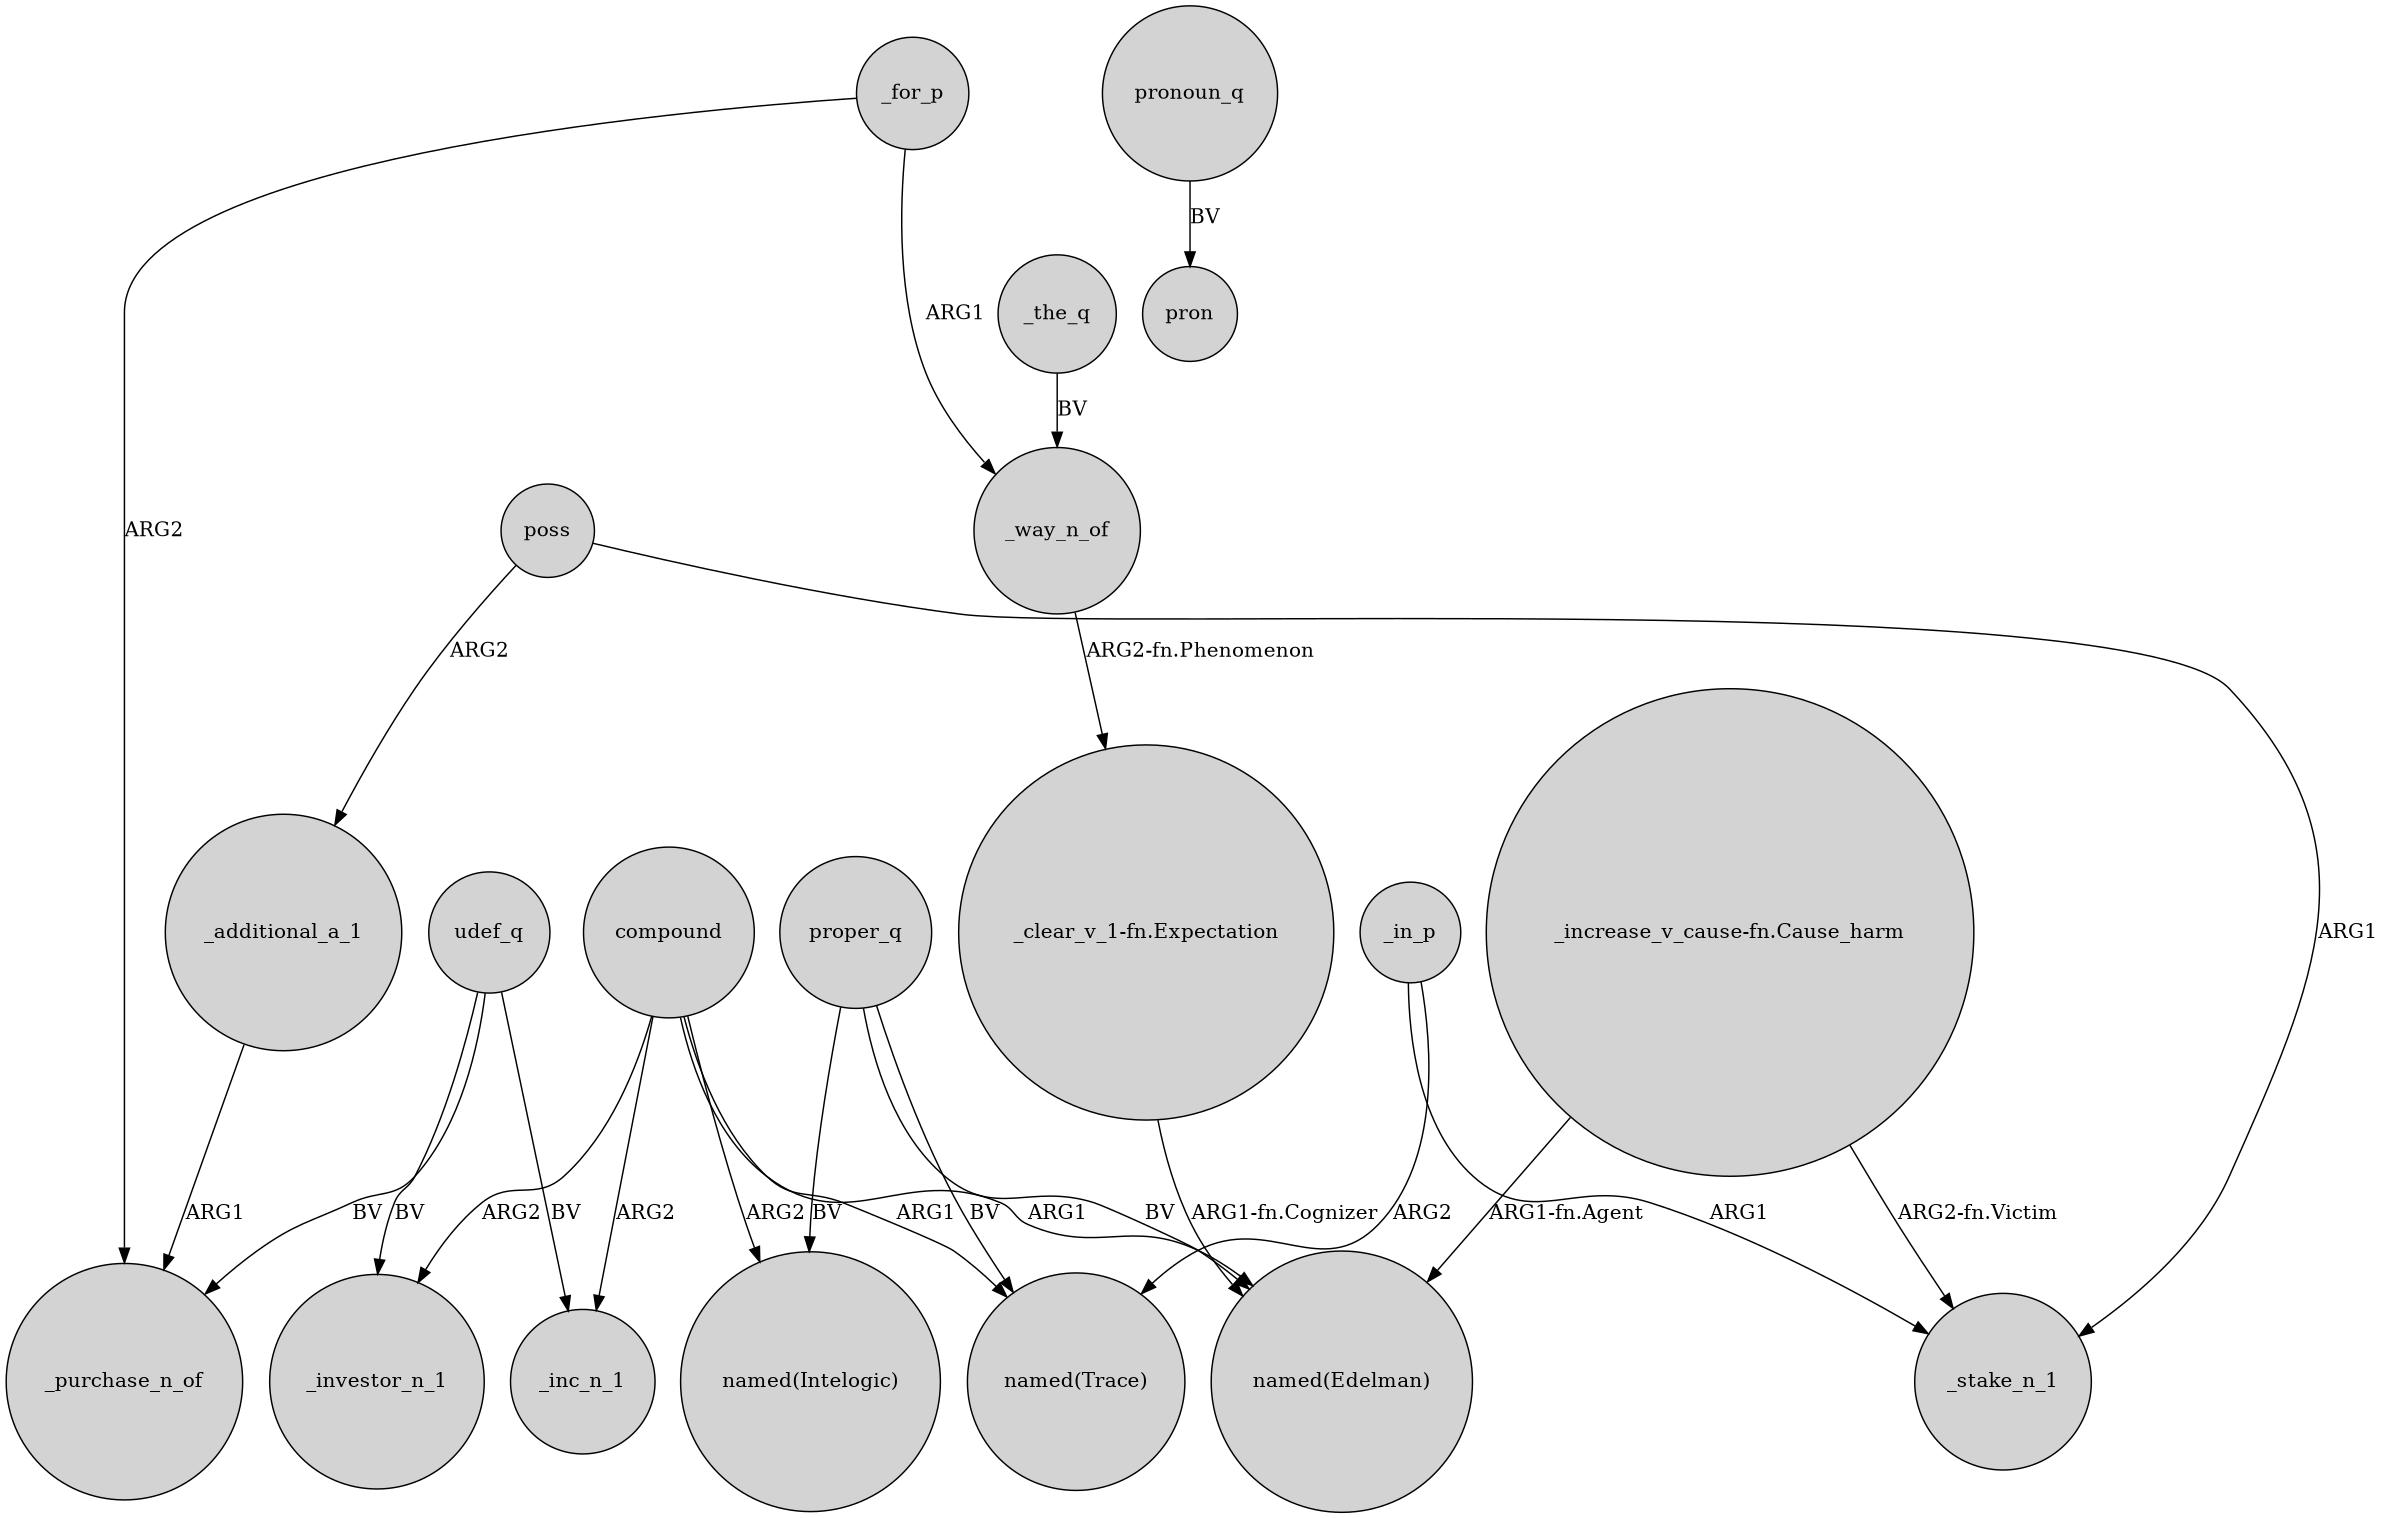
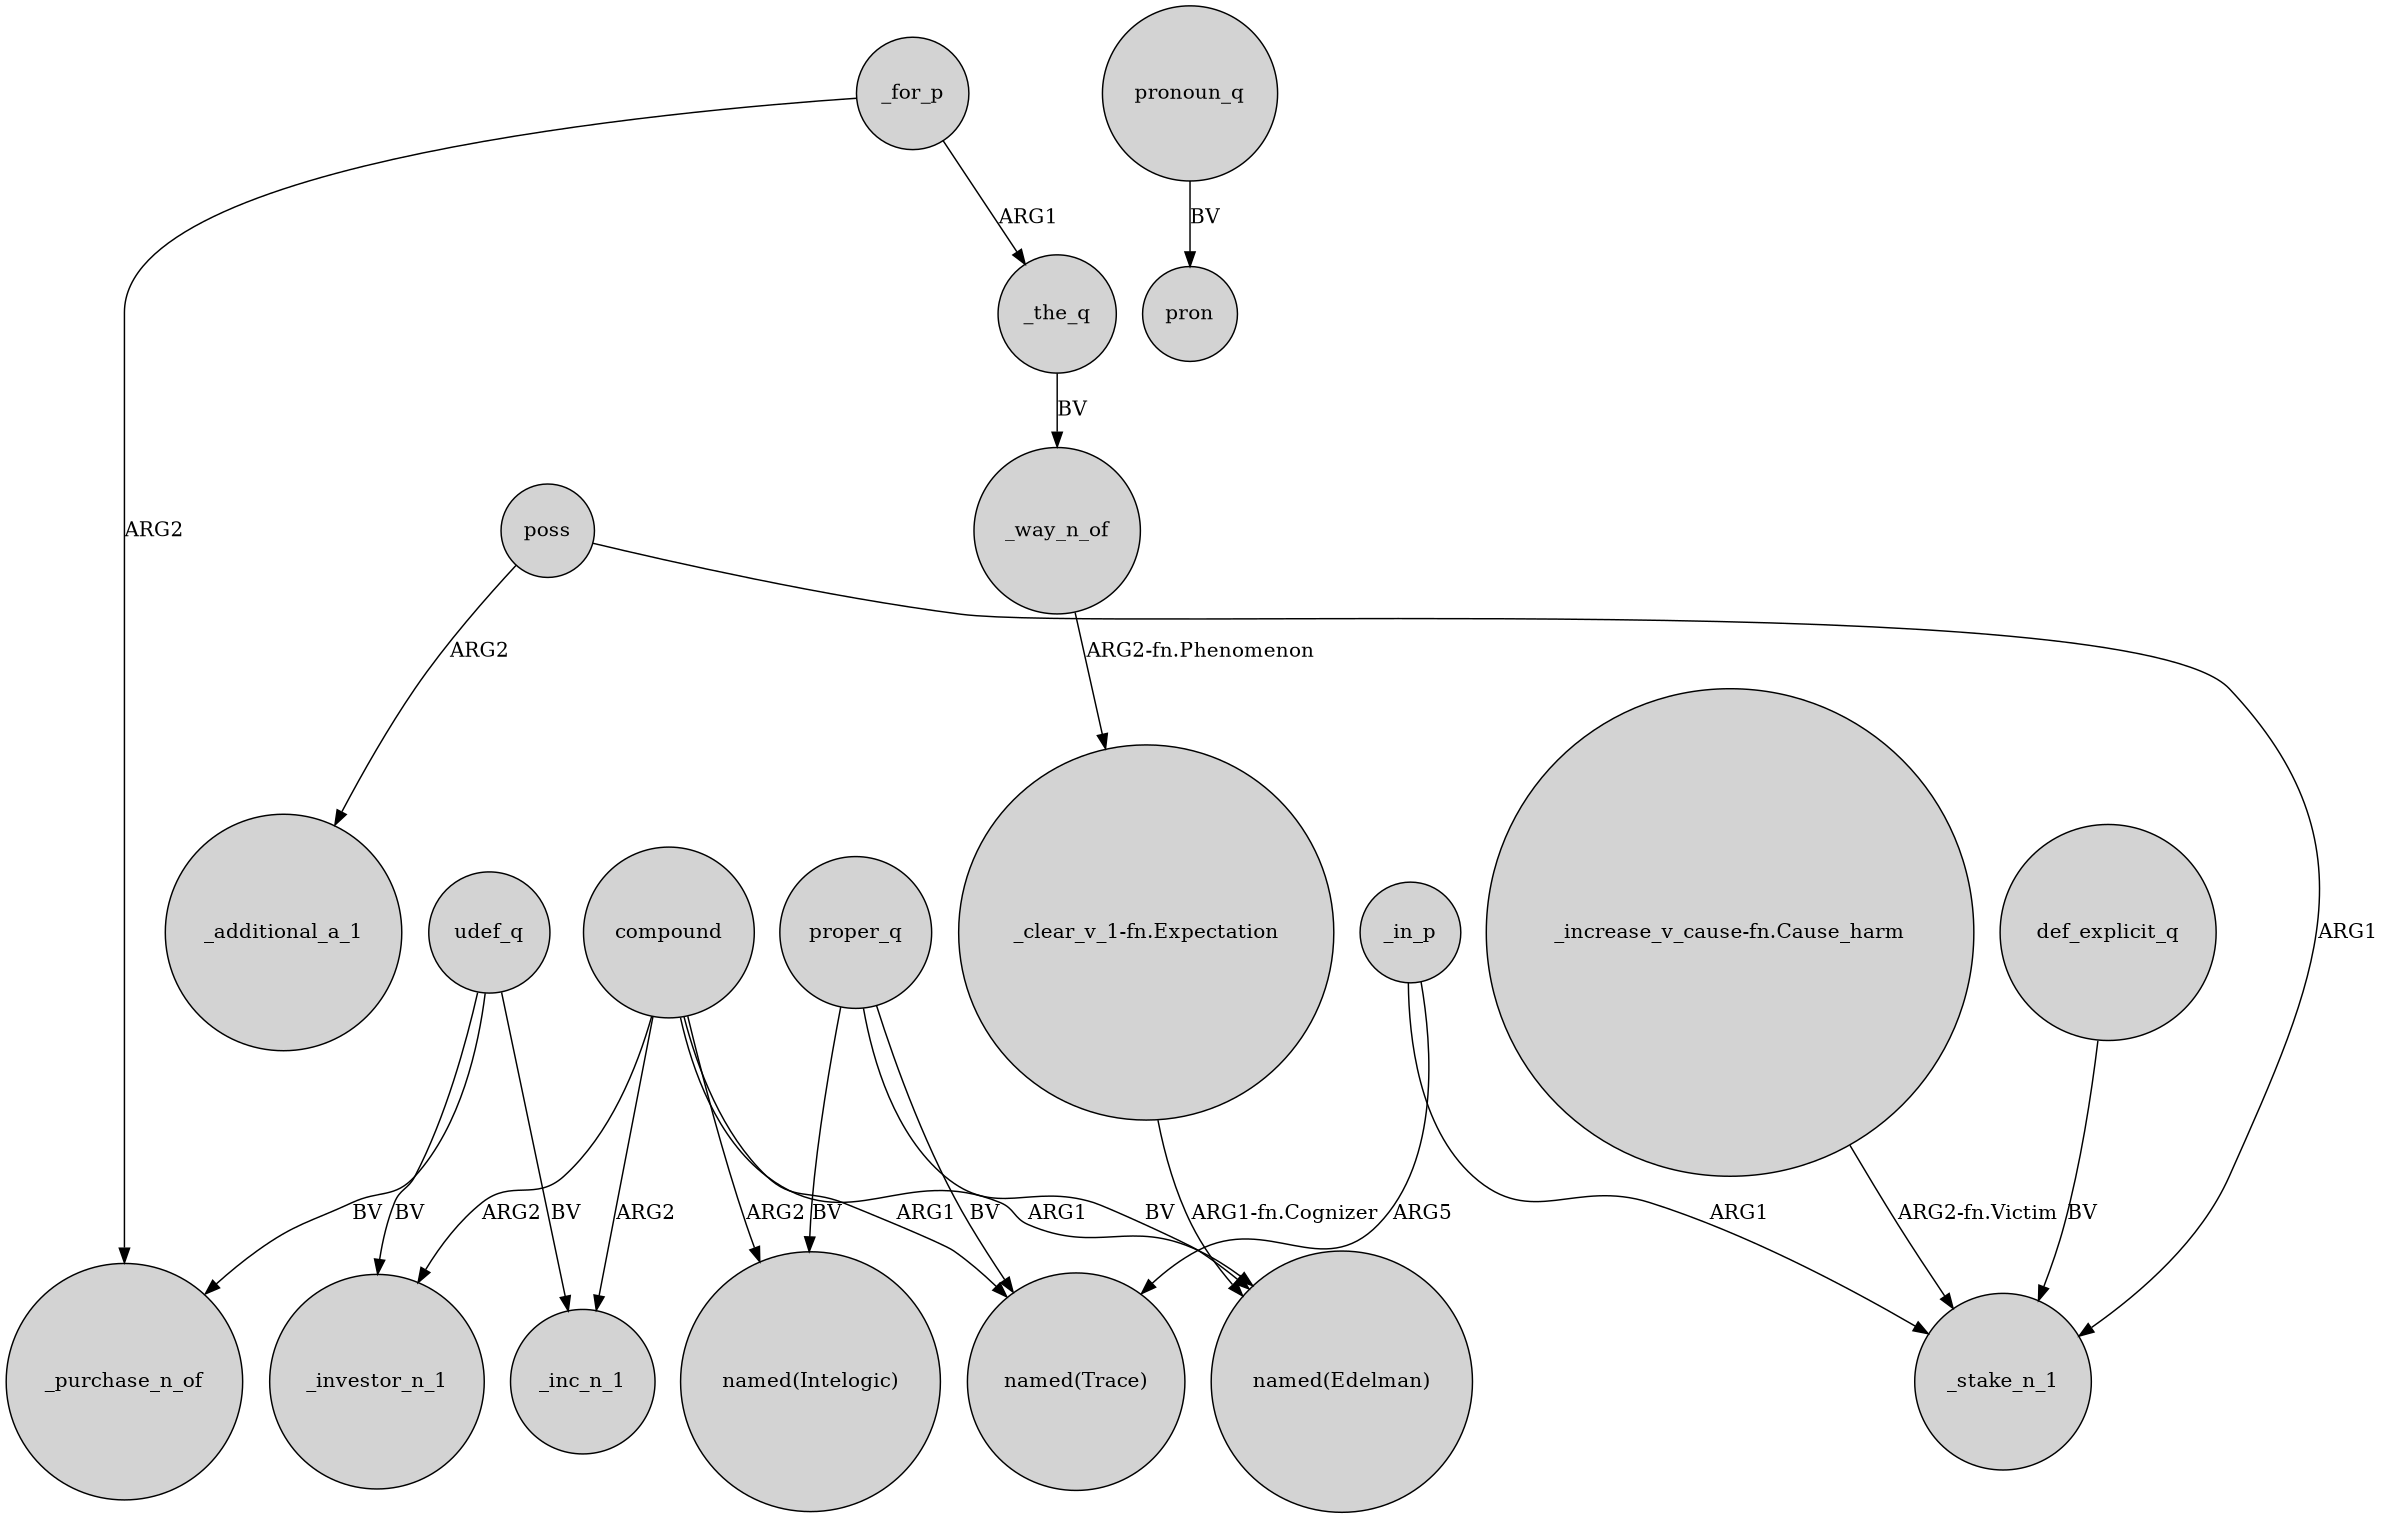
(910, 316) -> (980, 196)
none -> (2108, 932)
(206, 1150) -> none
(1511, 1186) -> none
(1423, 1213) -> (1423, 1213)
